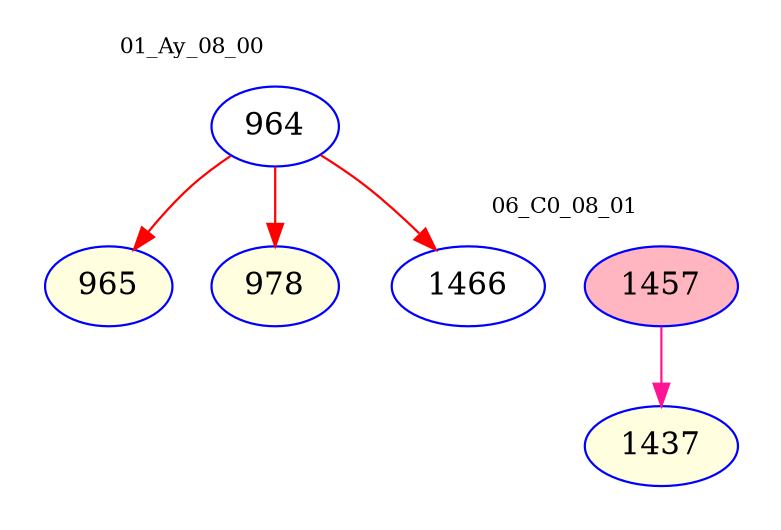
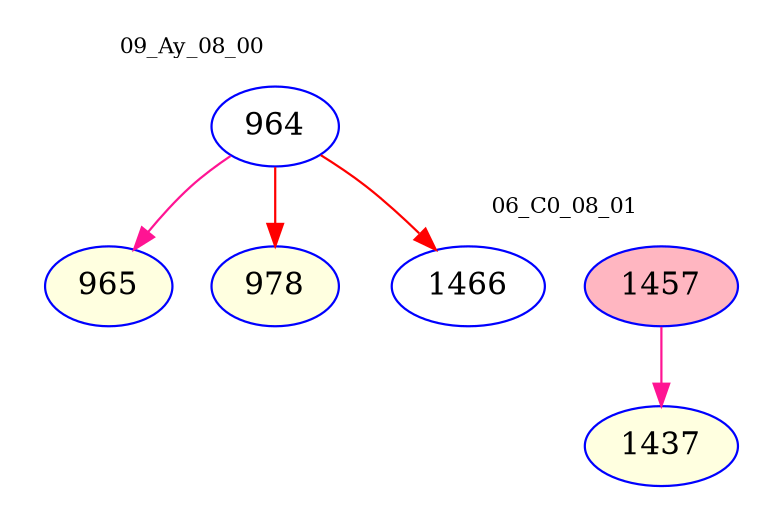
(192, 48) -> (192, 48)
(186, 191) -> (186, 191)
